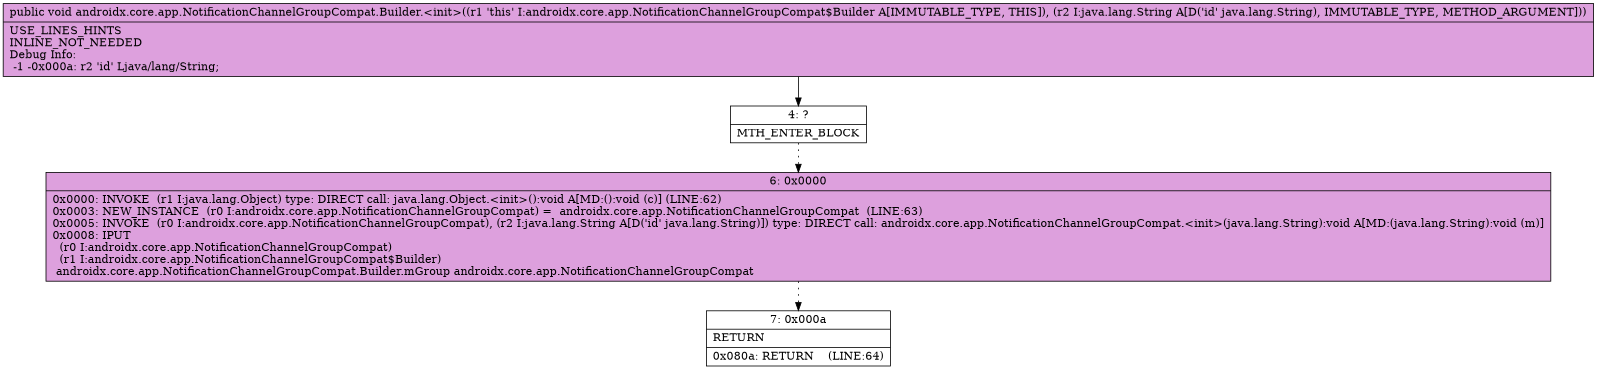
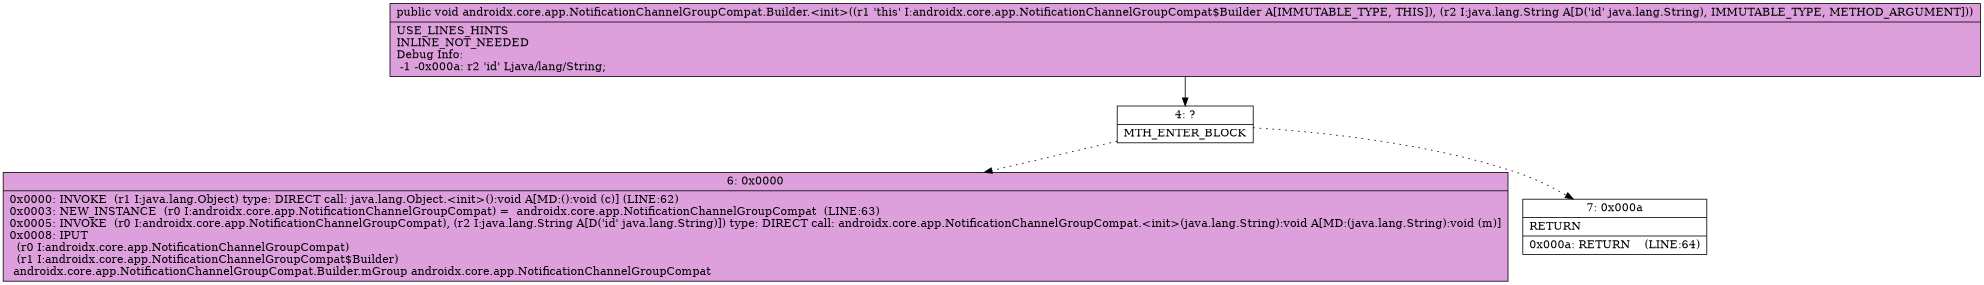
(798, 292) -> (1413, 147)
(798, 356) -> (1615, 245)
